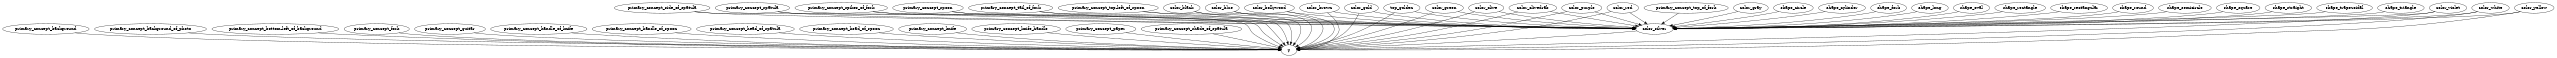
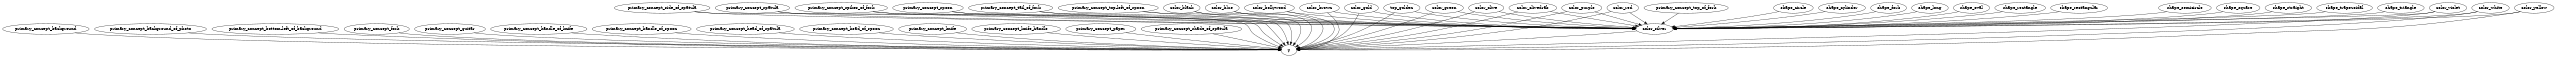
(1751, 8) -> none
(2133, 8) -> none
